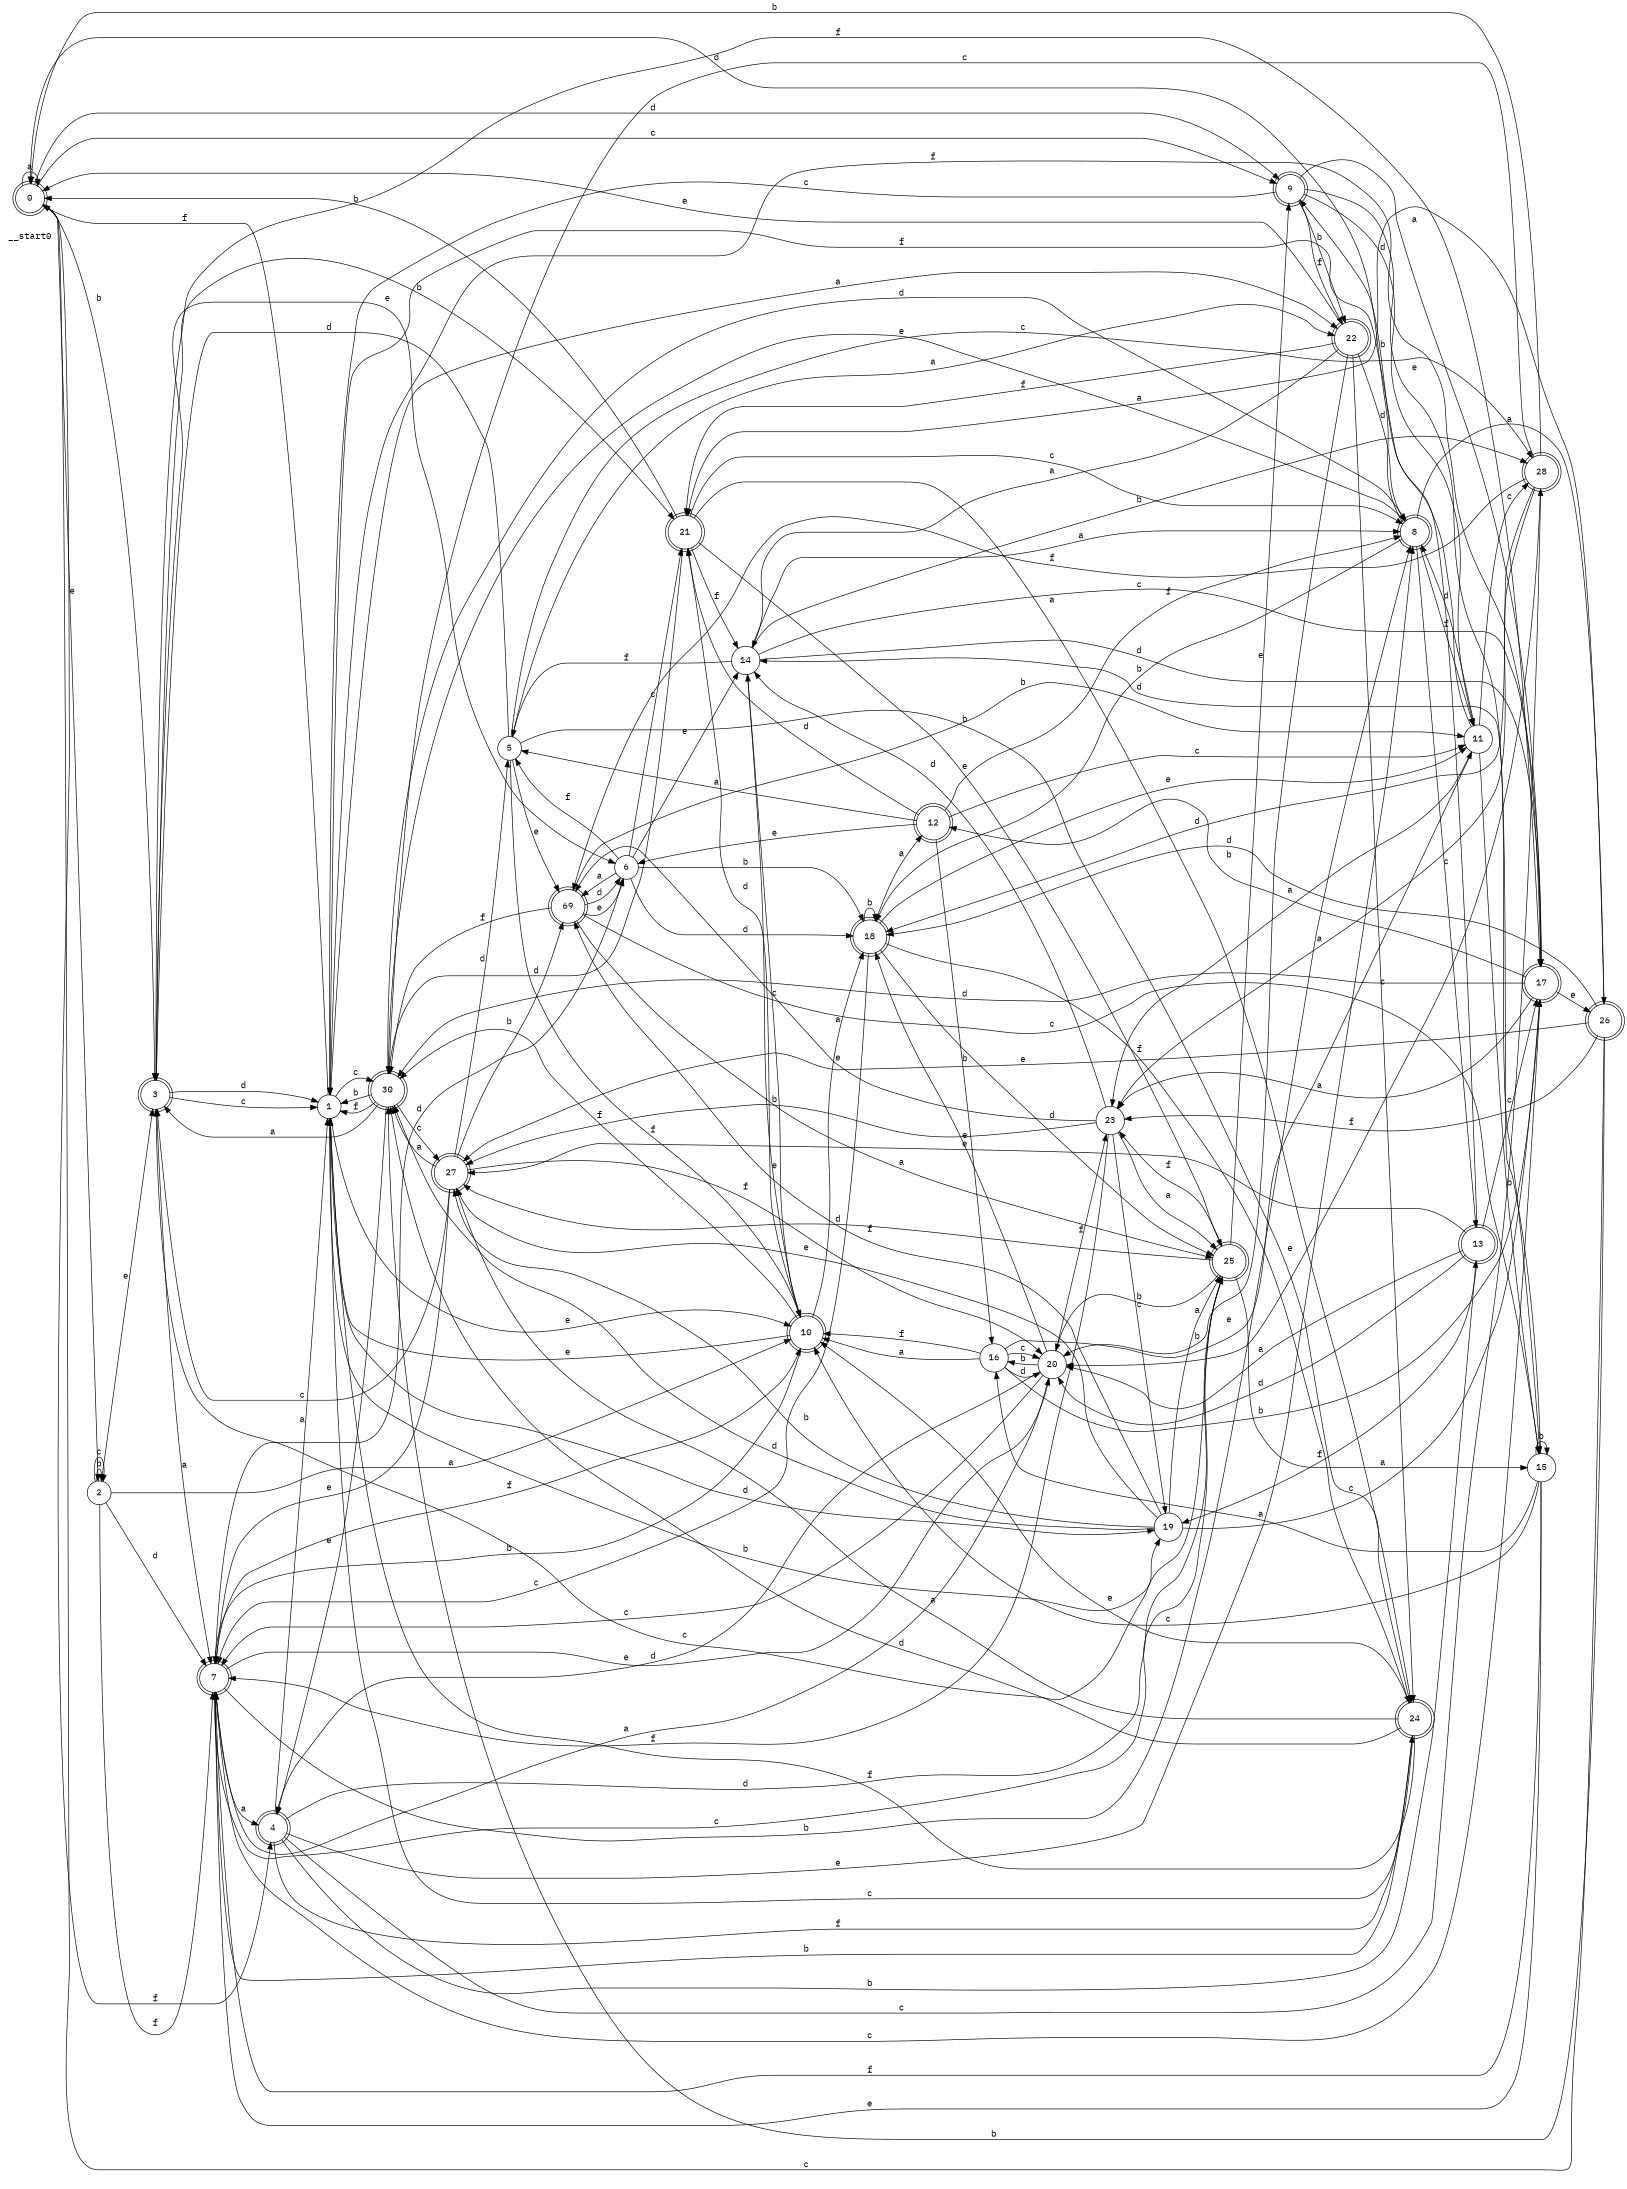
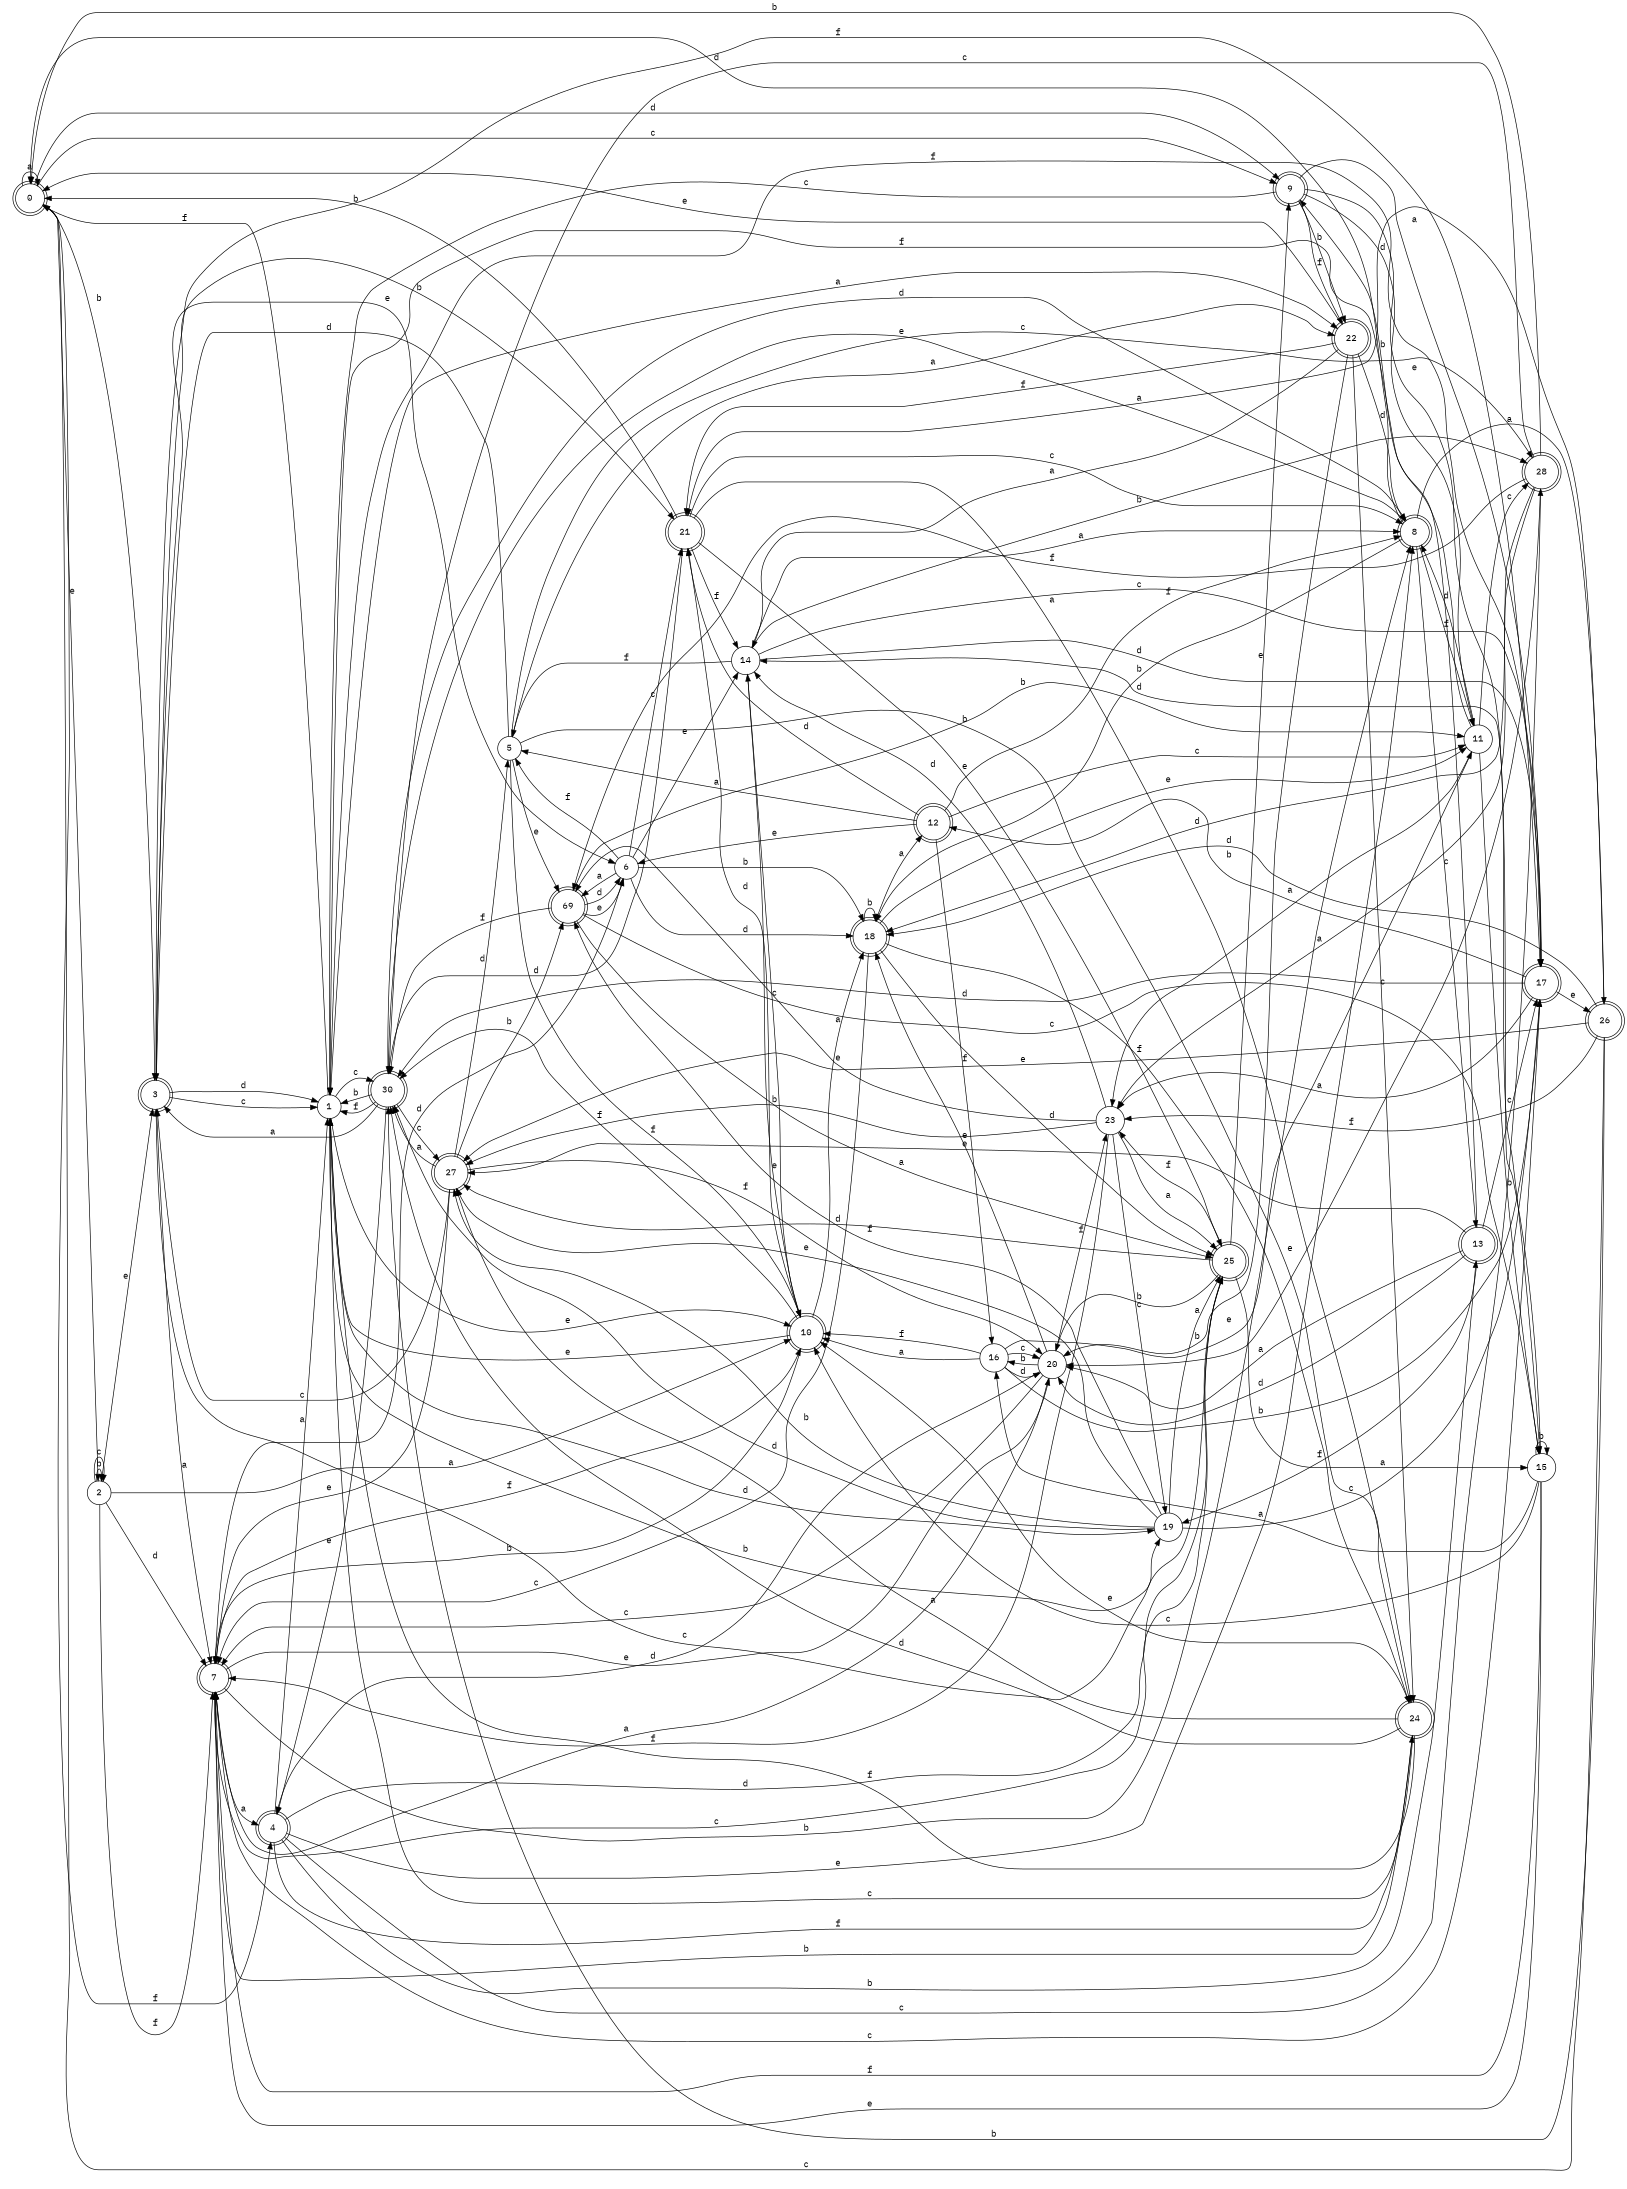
(30, 237) -> none
(965, 1059) -> (965, 1059)
